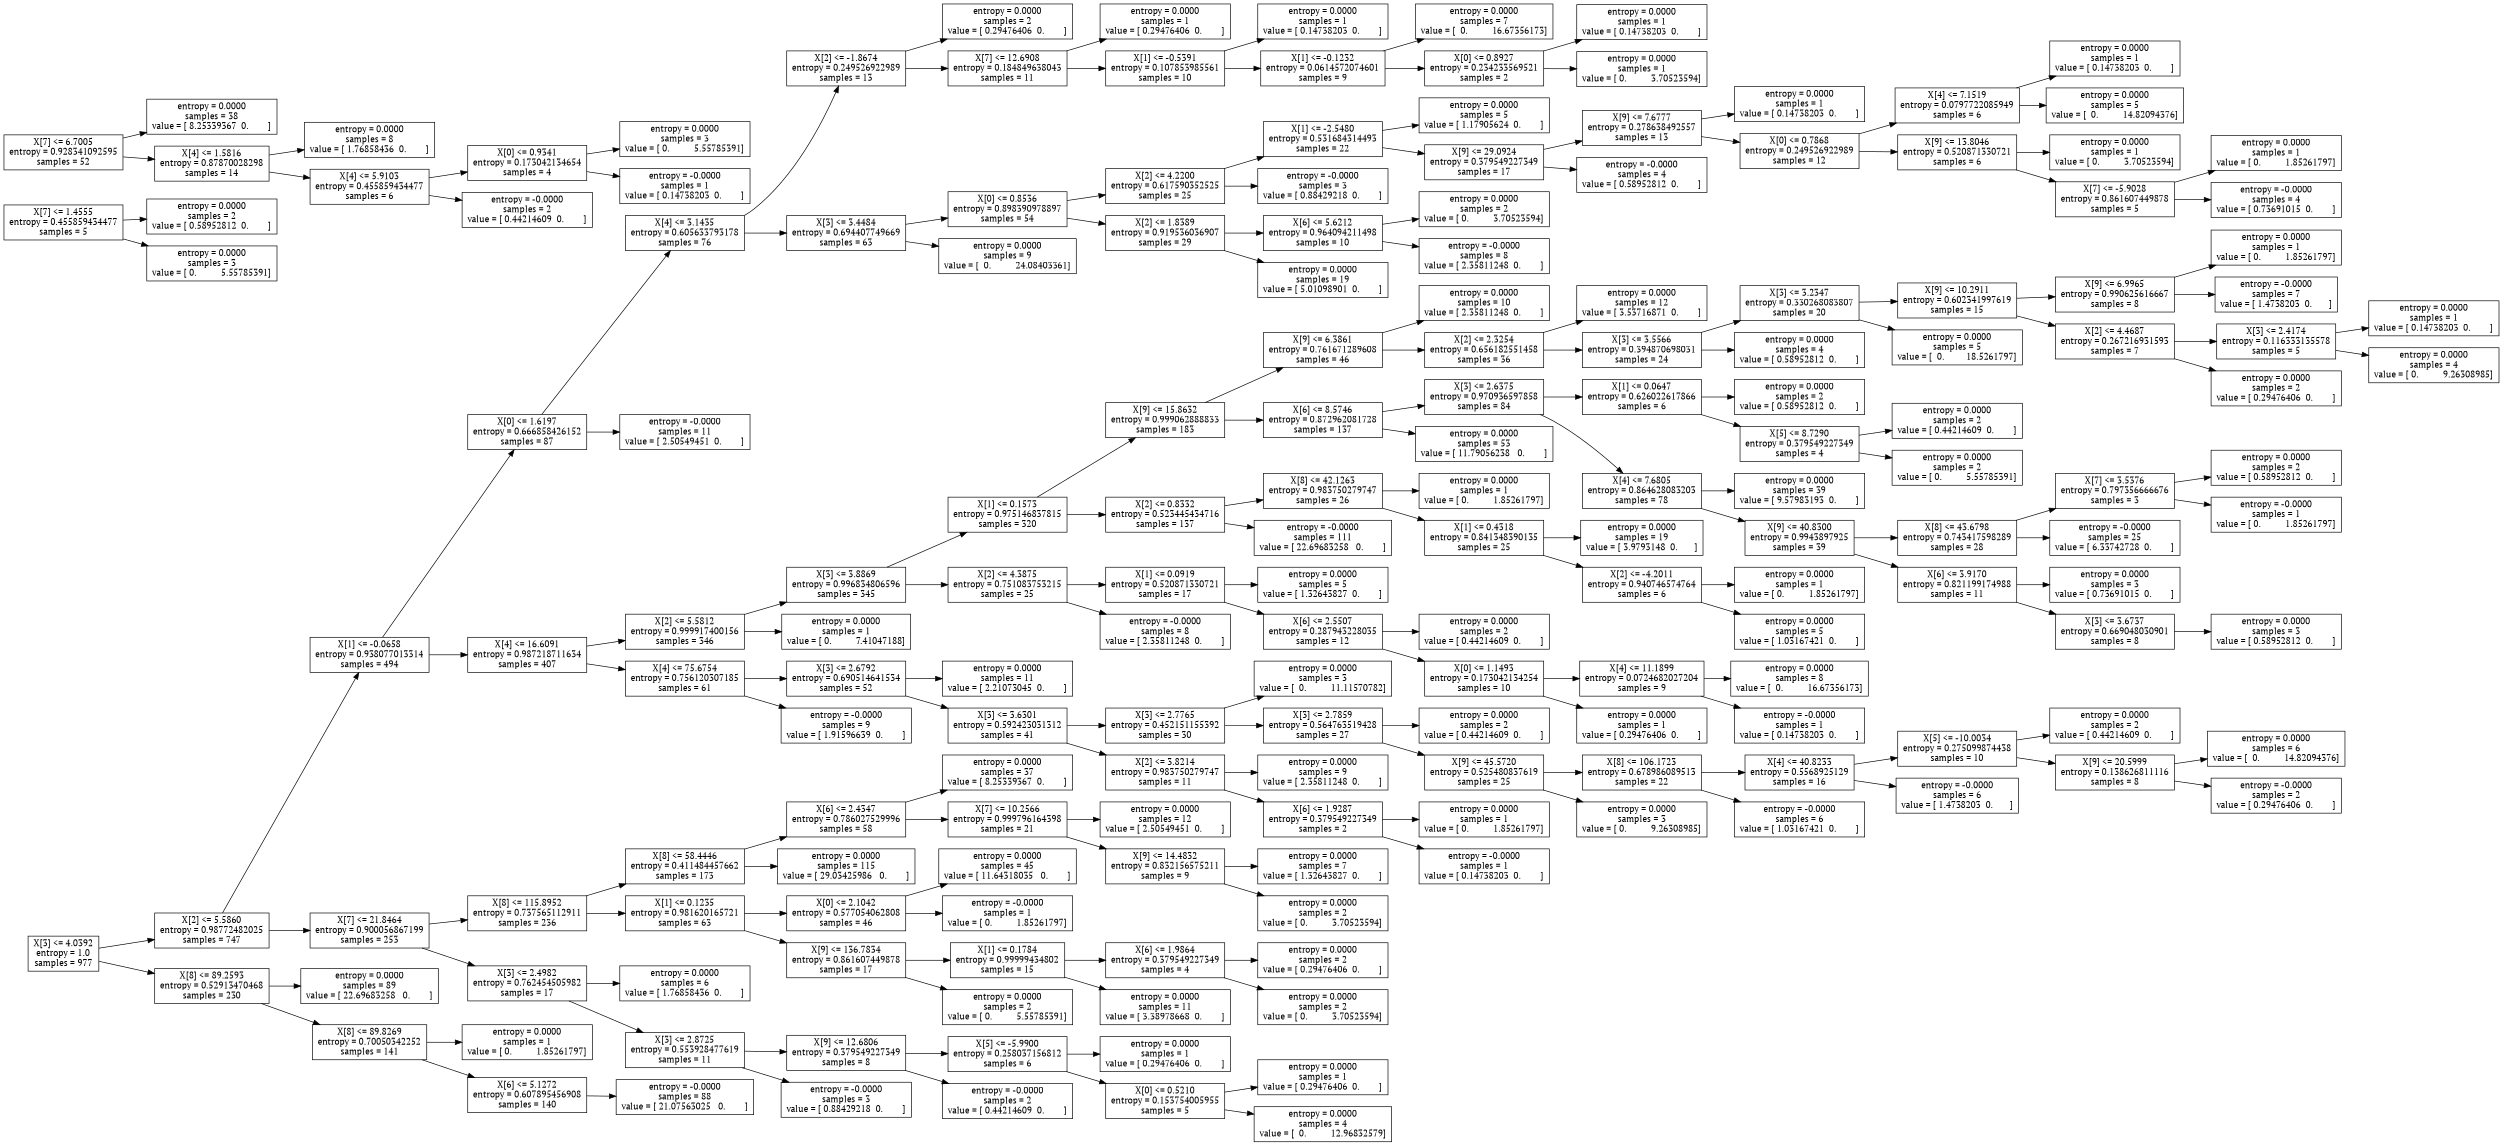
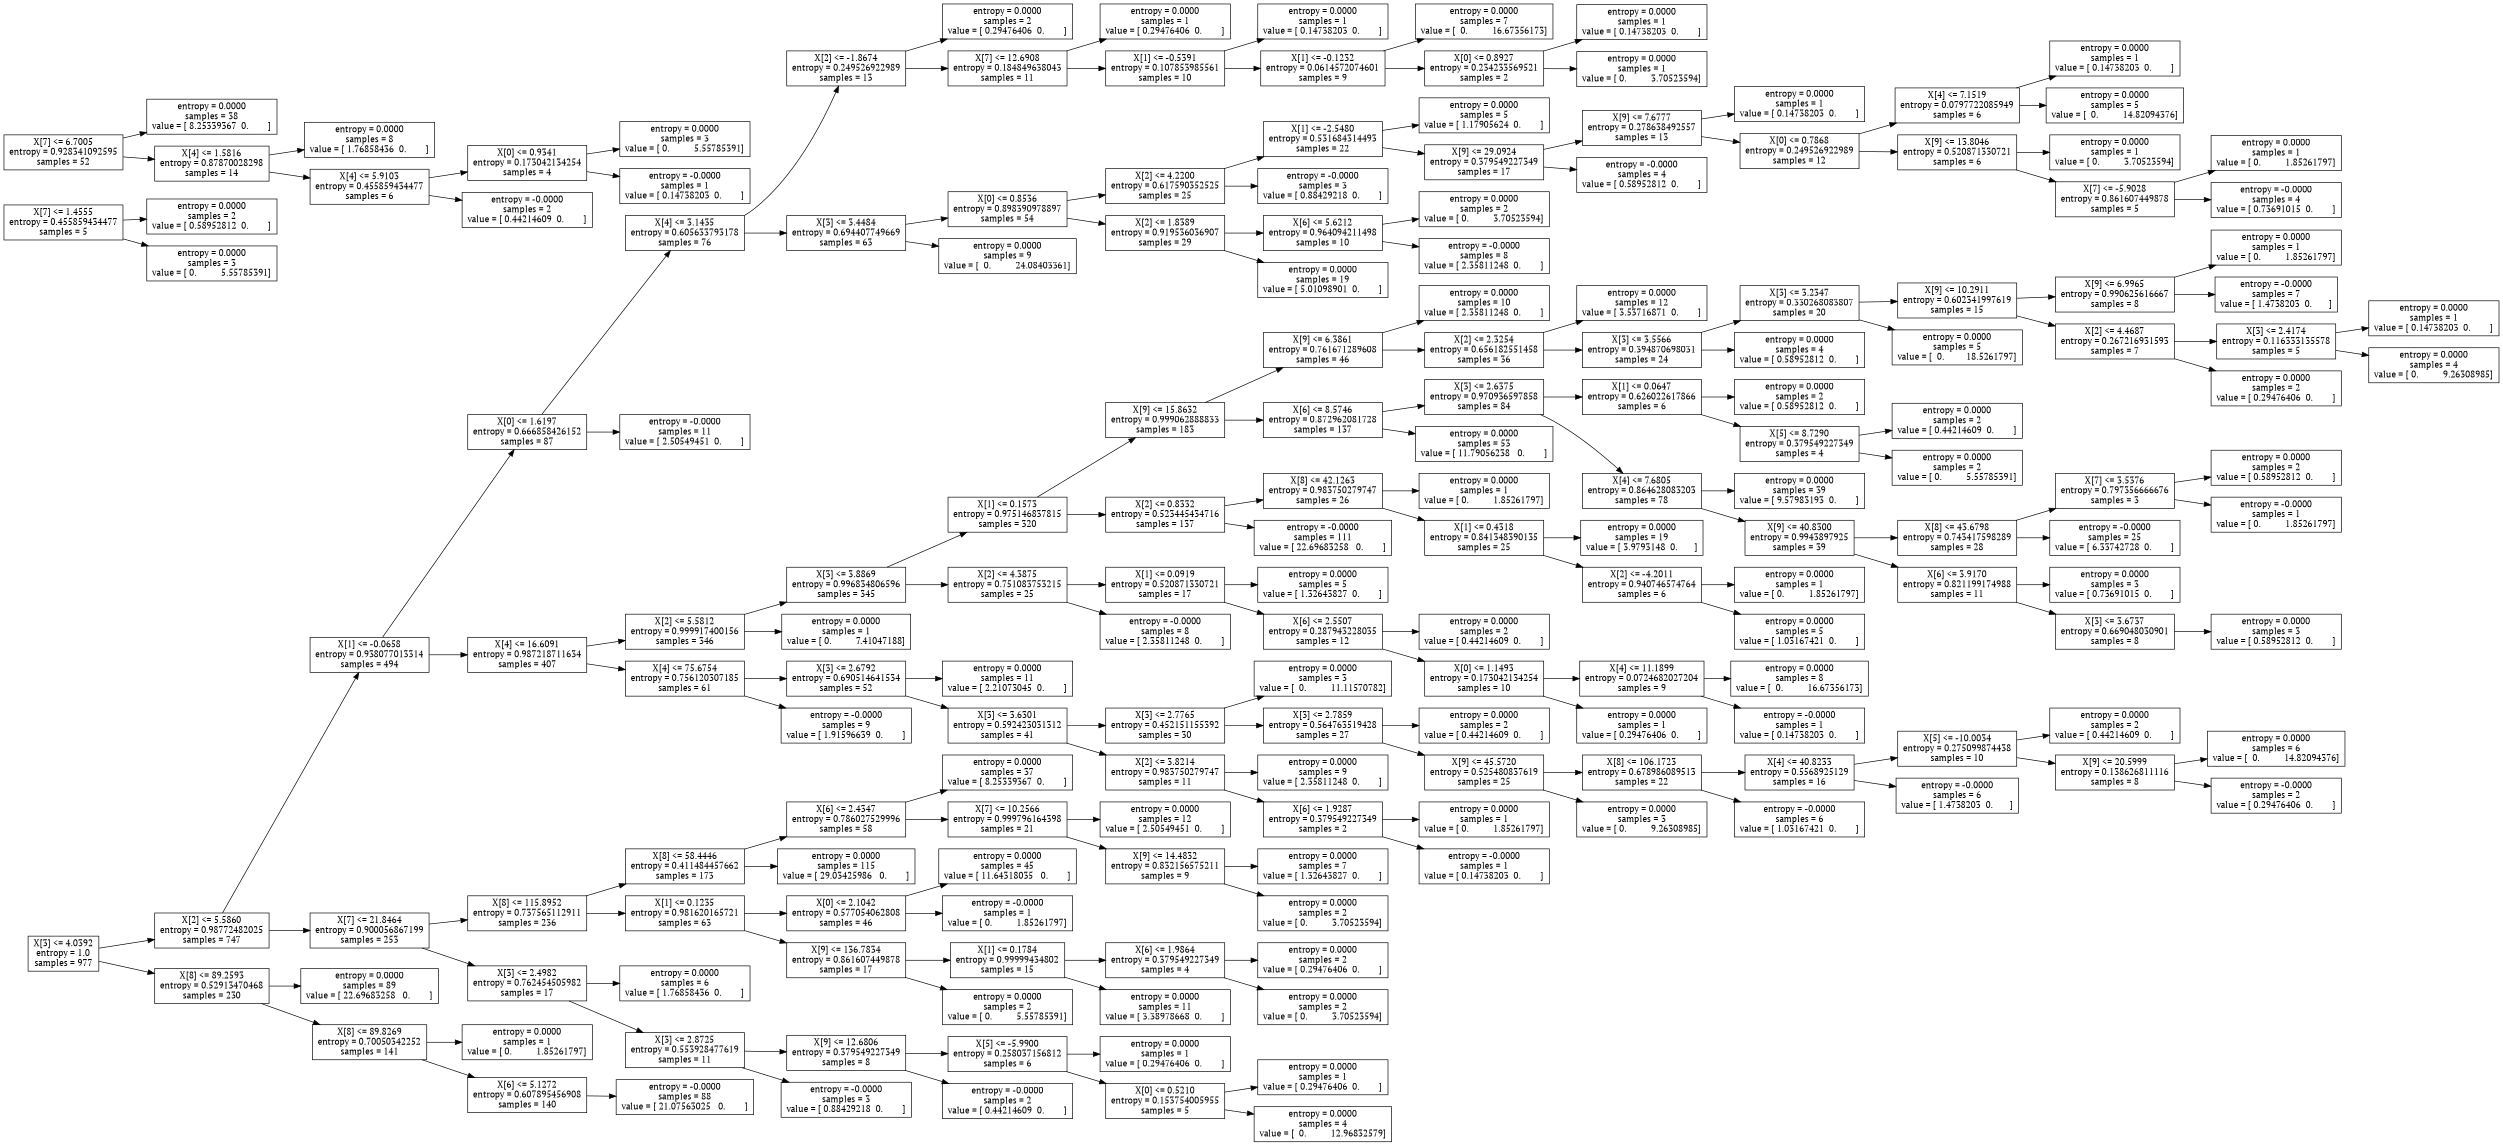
(527, 163) -> (527, 163)
